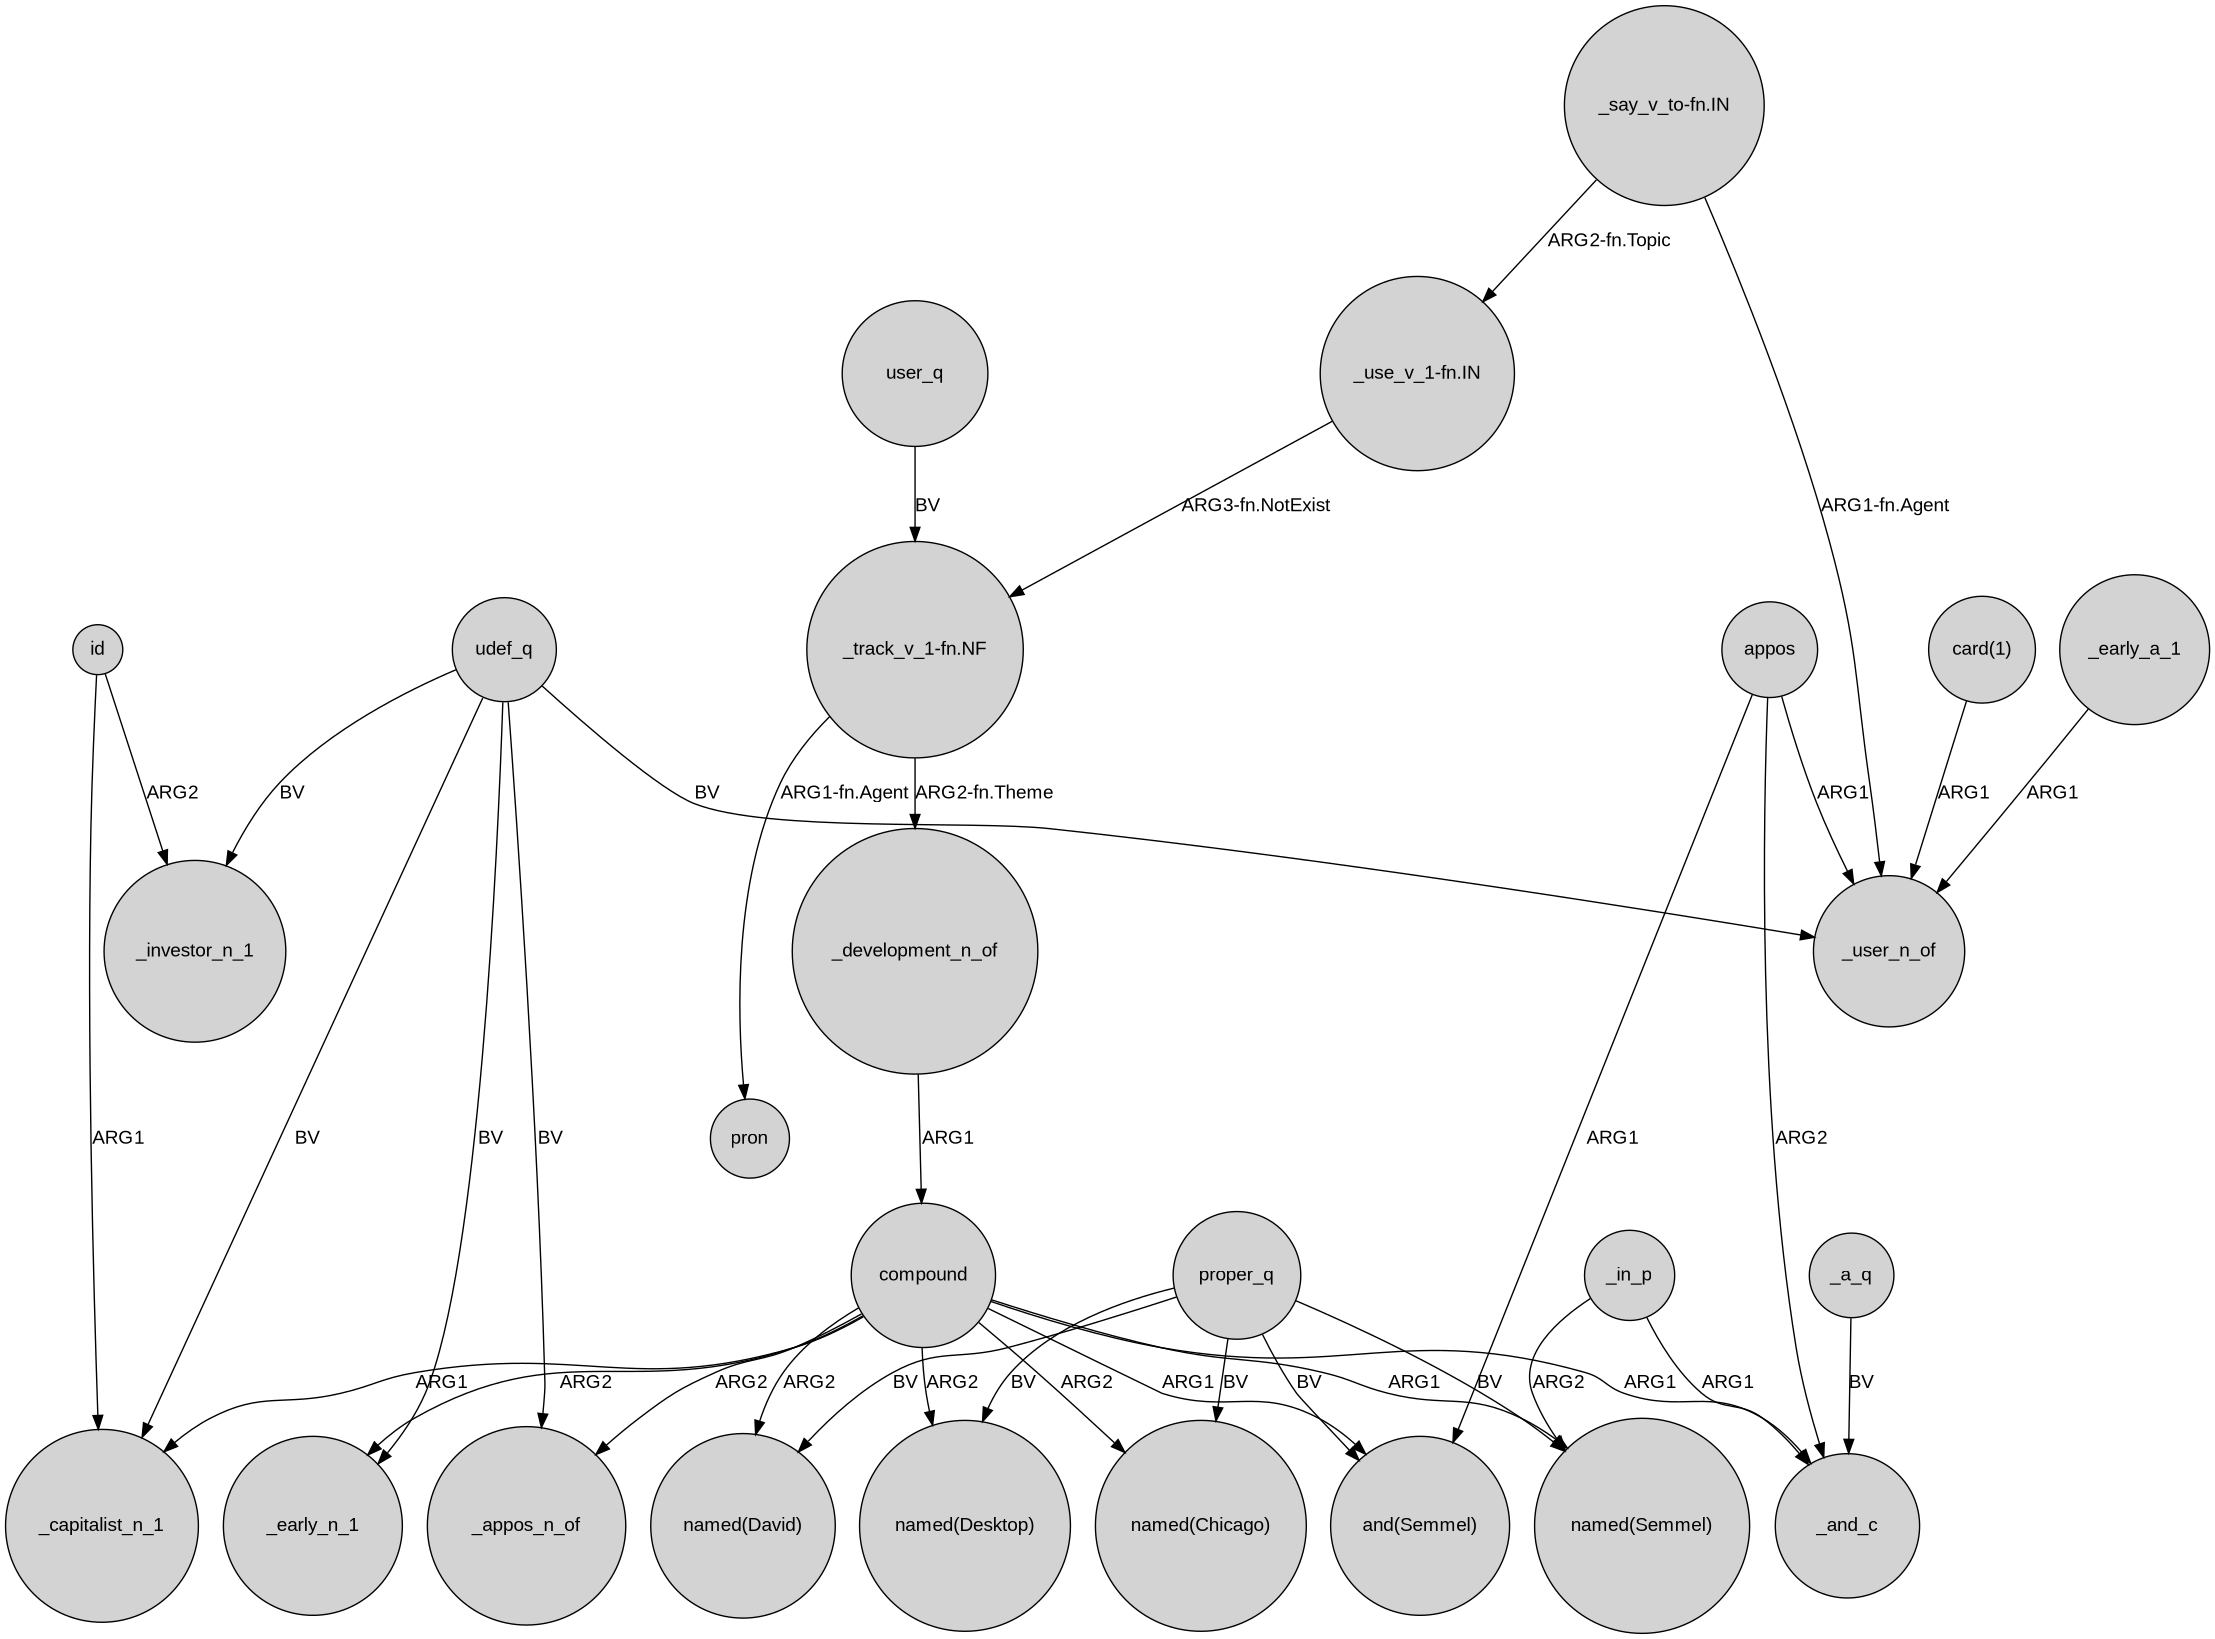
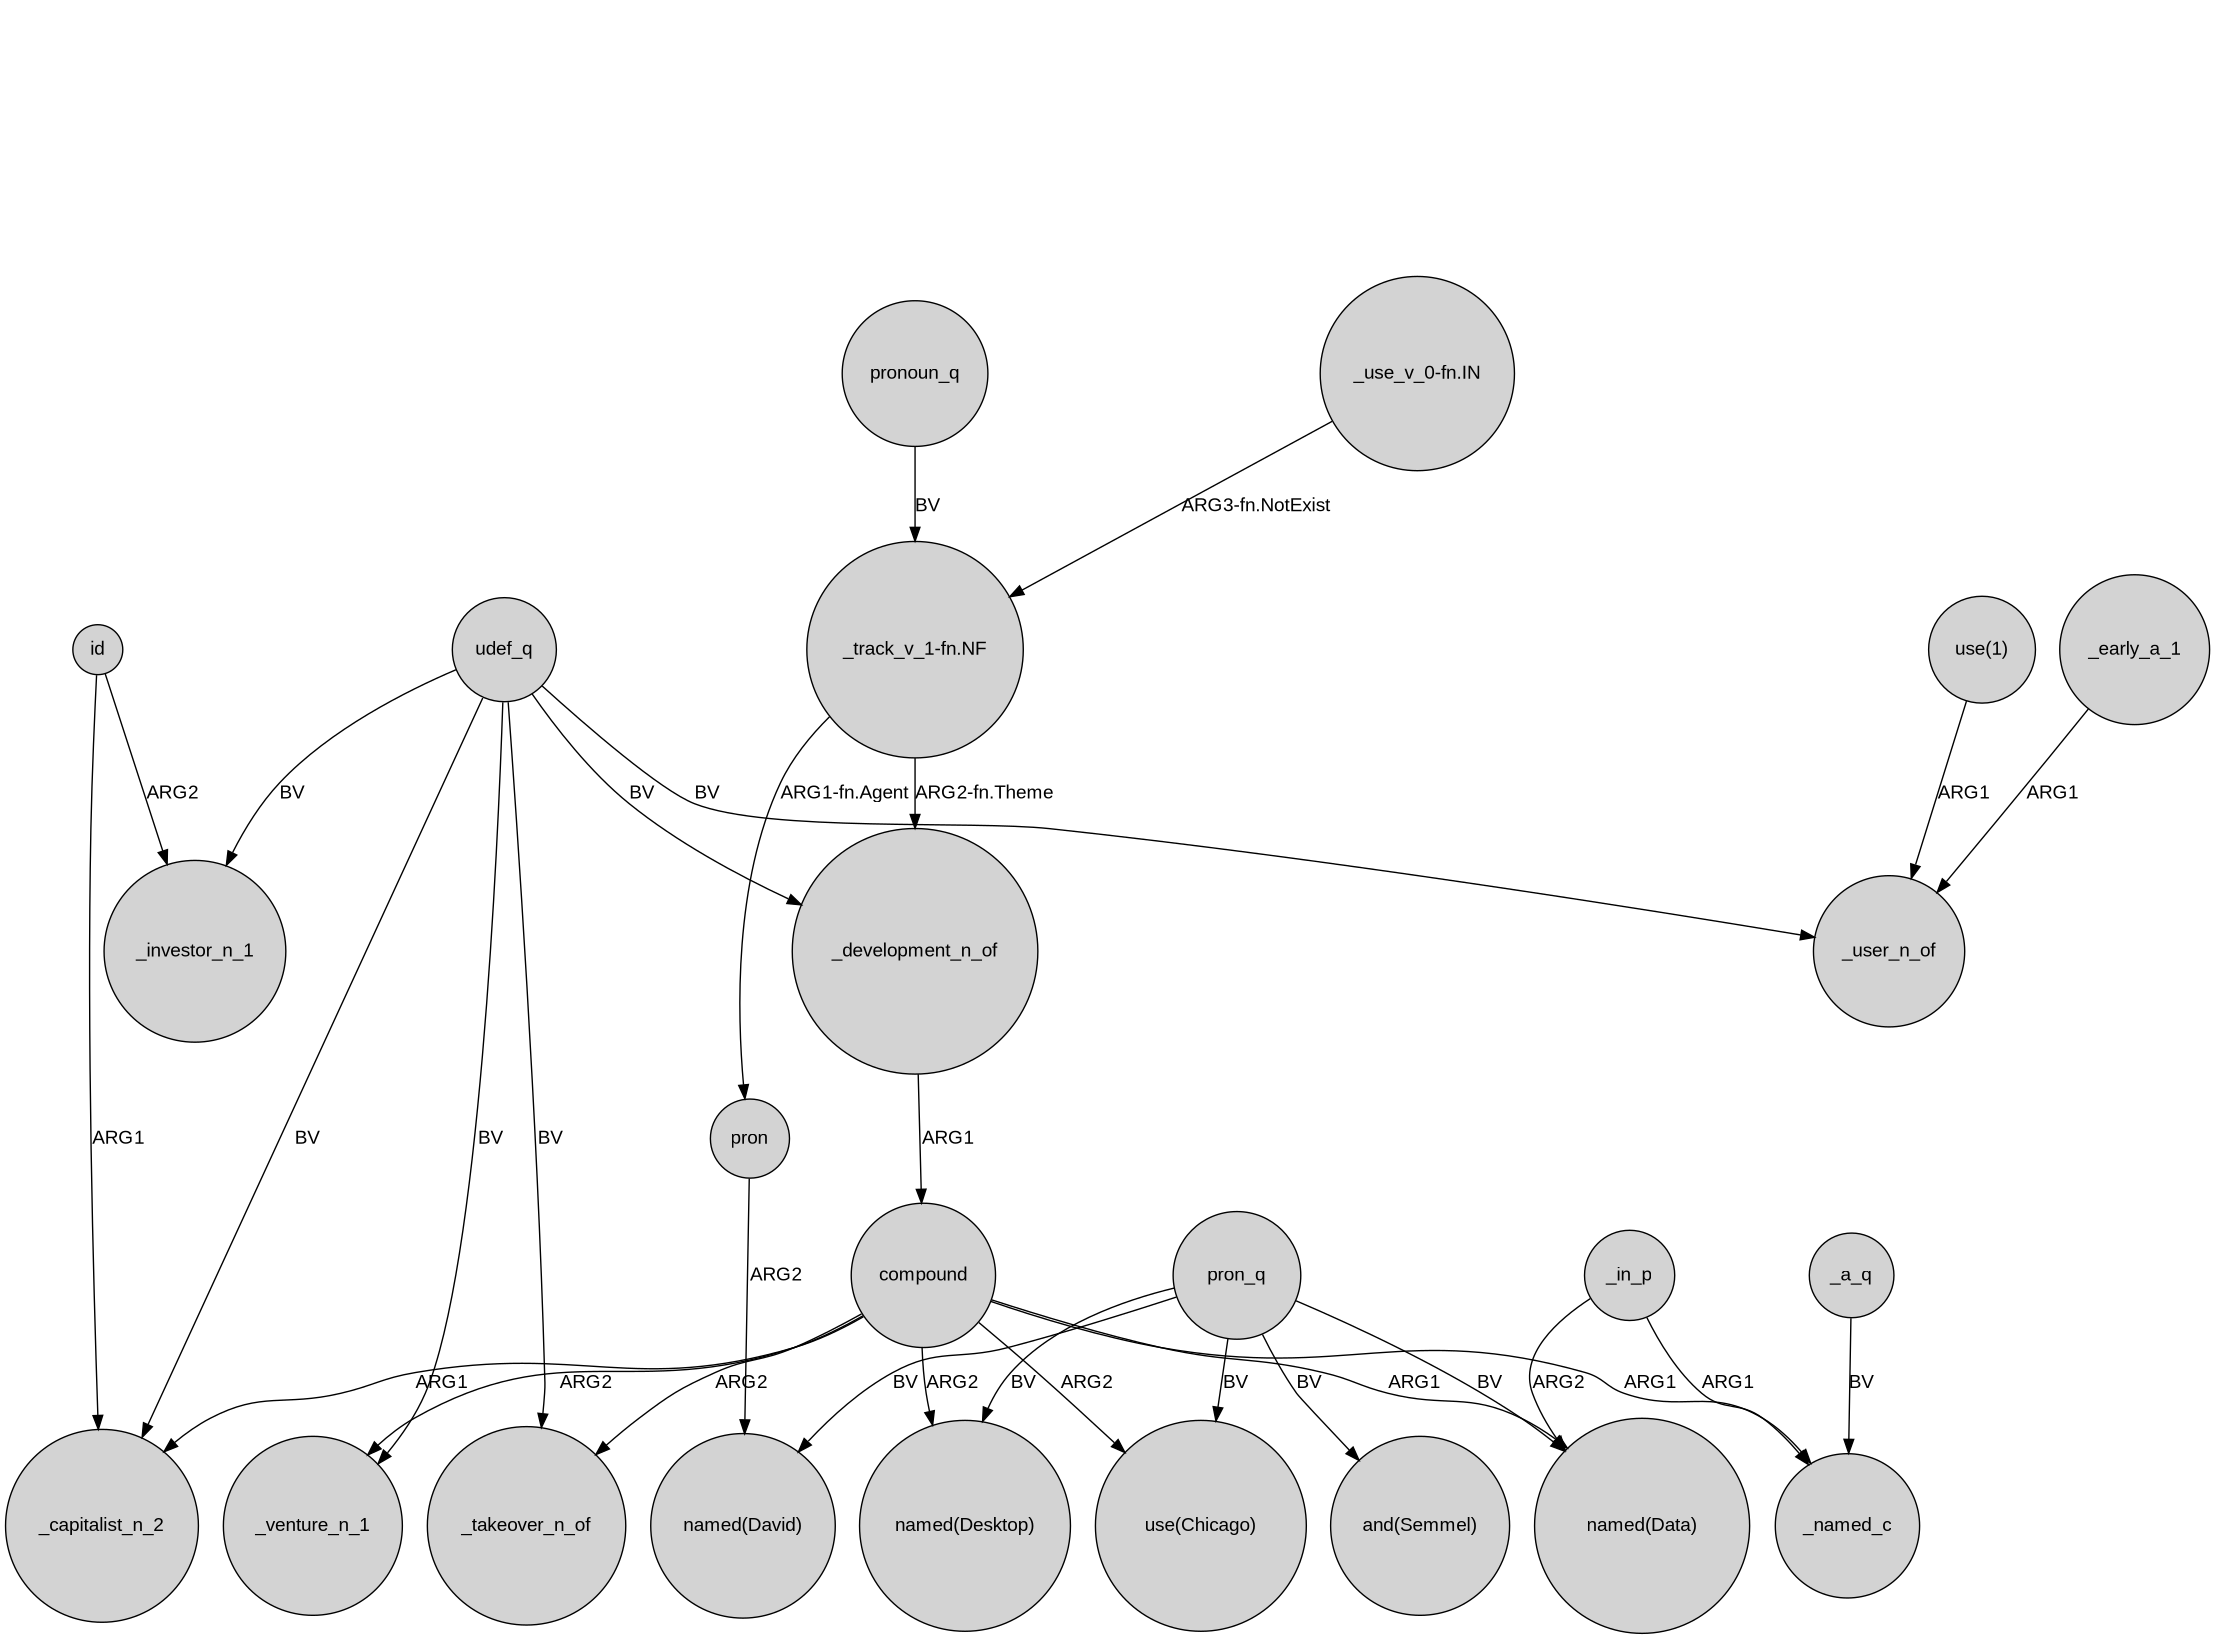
(1664, 106) -> none
(915, 374) -> (915, 374)
(1417, 374) -> (1417, 374)
(1770, 650) -> none
(1982, 650) -> (1982, 650)
none -> (645, 816)
(1237, 1275) -> (1237, 1275)
(795, 1358) -> (747, 1299)
(1168, 1395) -> none
(102, 1526) -> (102, 1526)
(313, 1526) -> (313, 1526)
(527, 1526) -> (527, 1526)
(1201, 1526) -> (1201, 1526)
(1642, 1526) -> (1642, 1526)
(1847, 1526) -> (1847, 1526)
